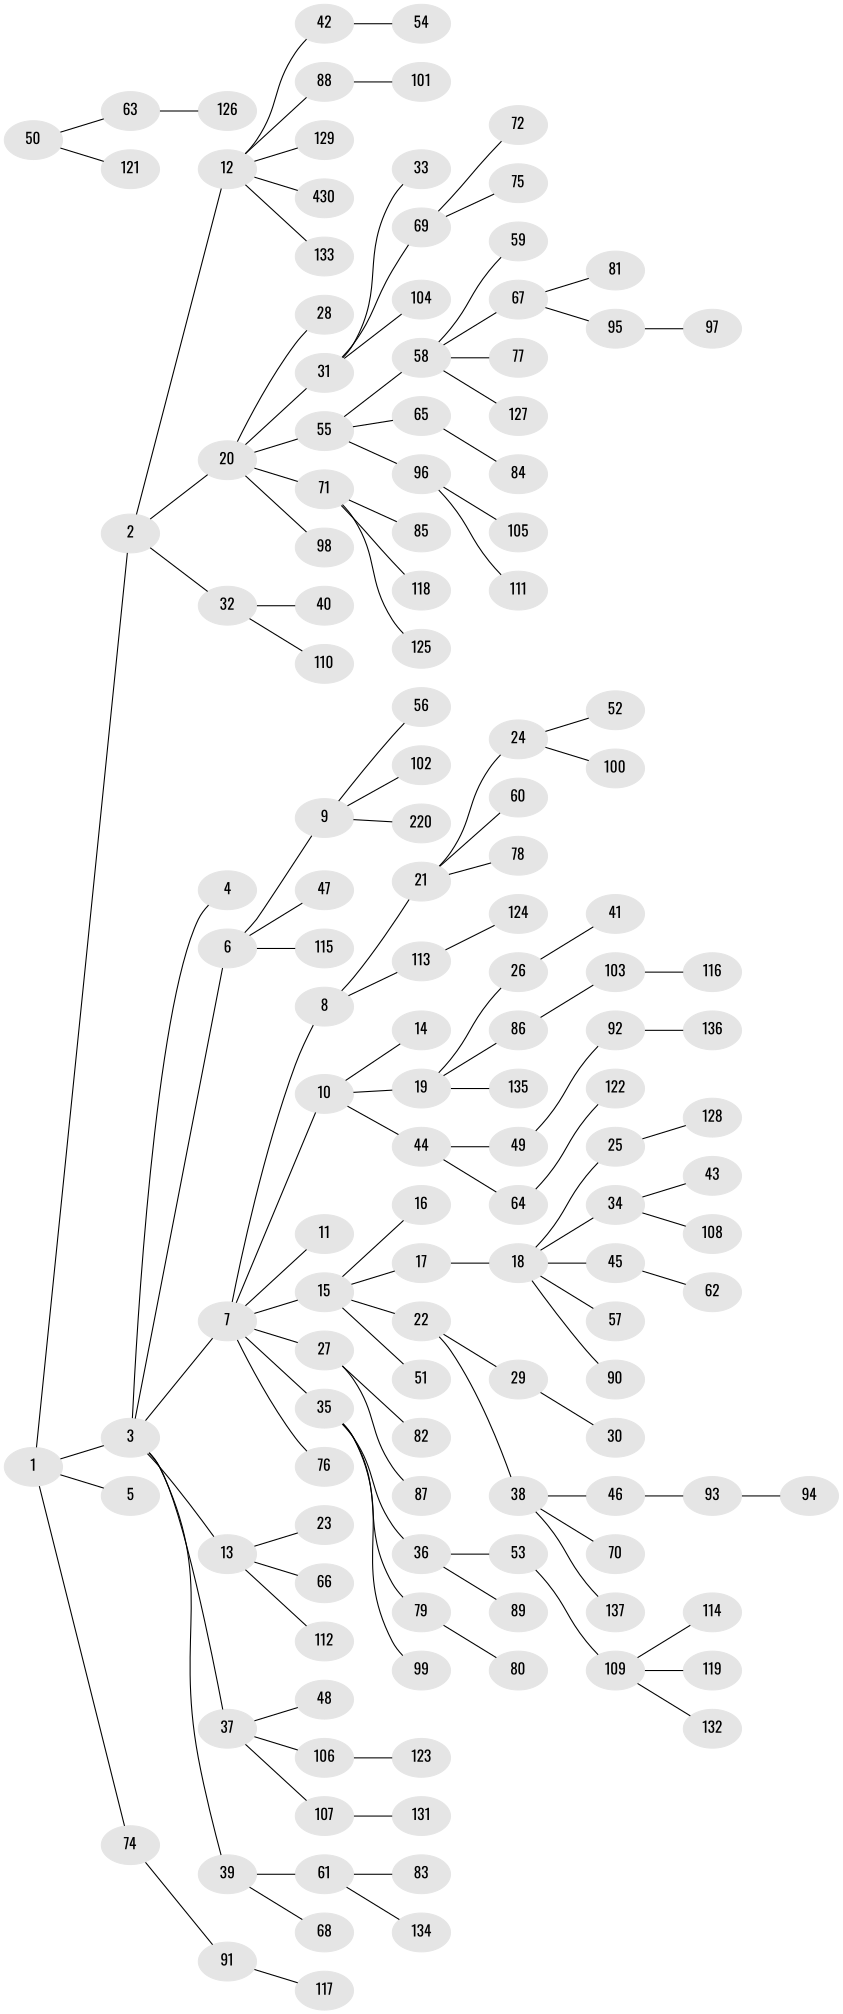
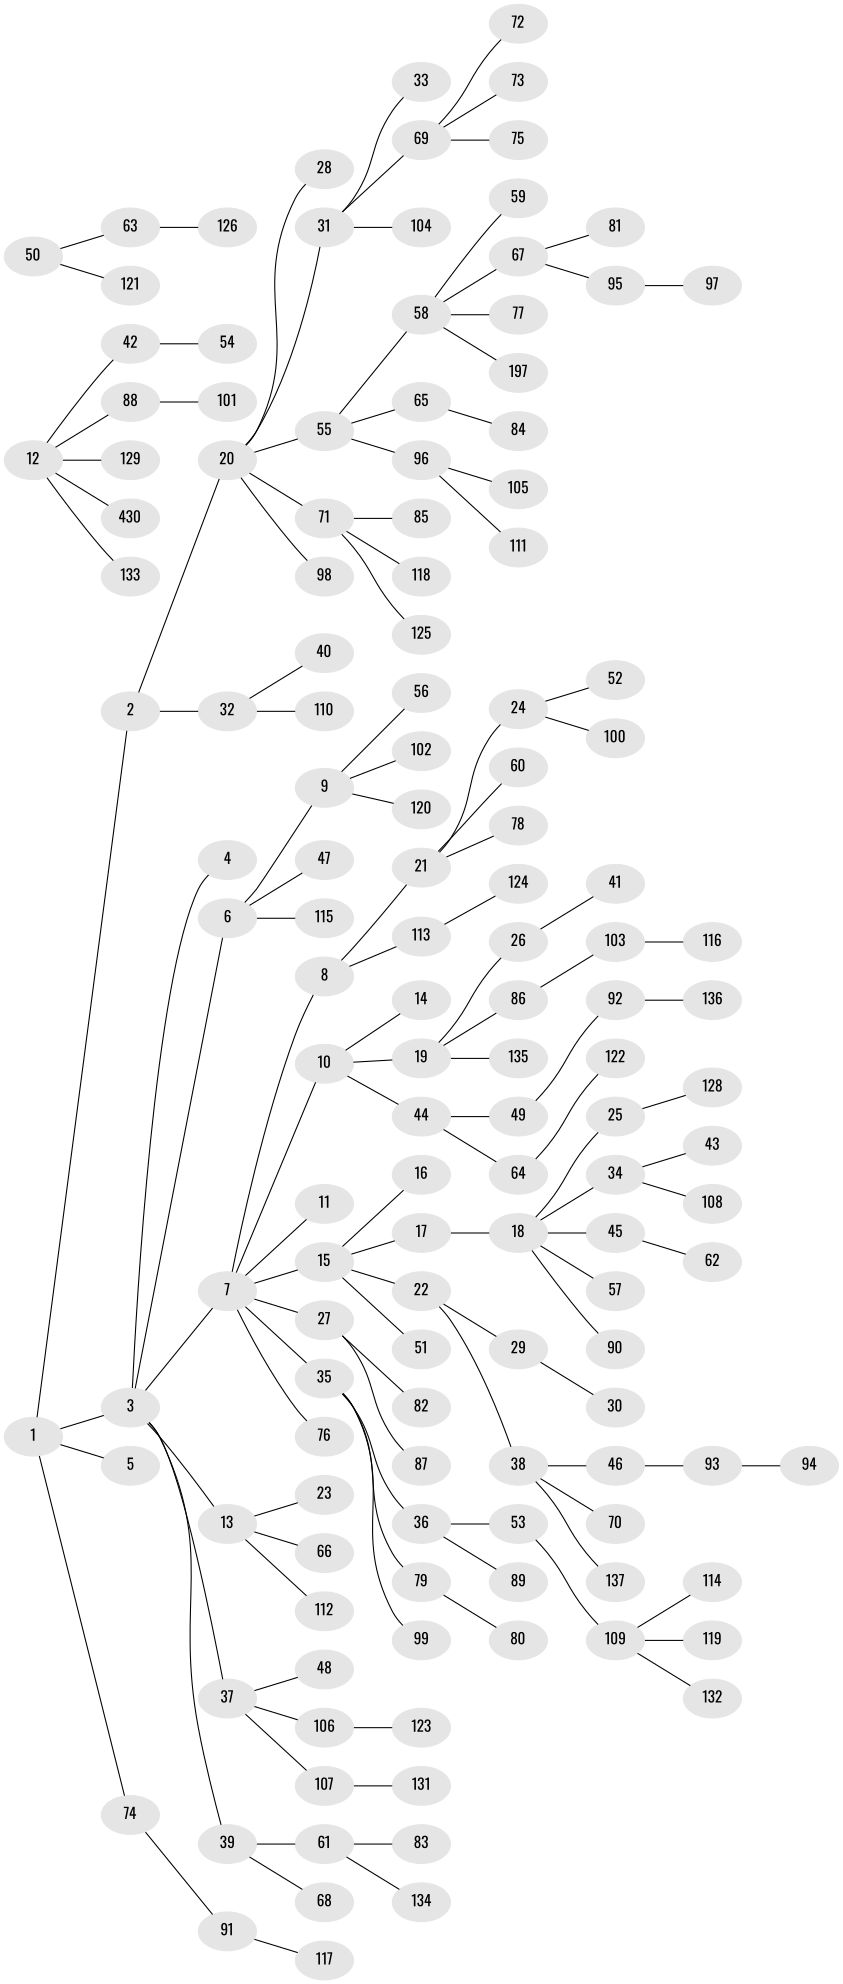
none -> (518, 82)
(179, 351) -> none
(518, 416) -> (518, 373)
(421, 823) -> (421, 809)
